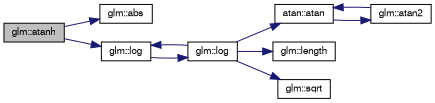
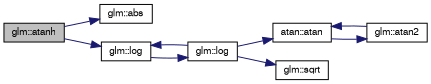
(304, 51) -> none
